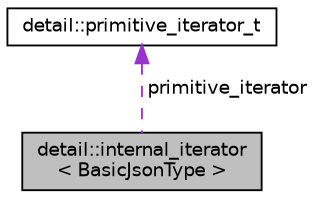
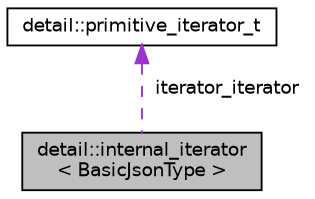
(225, 89) -> (225, 89)
